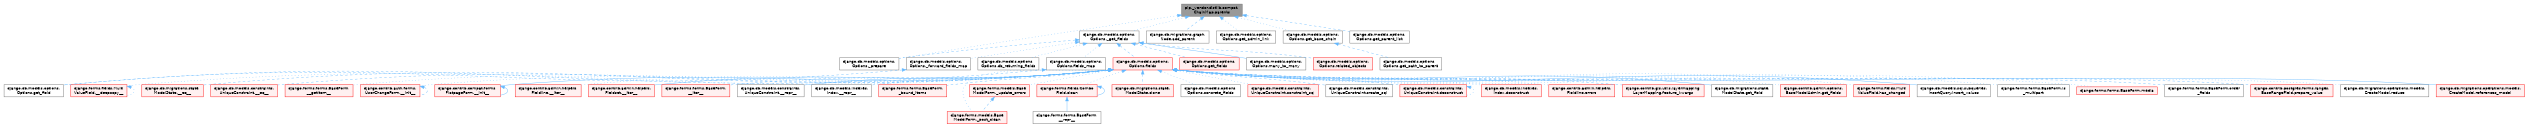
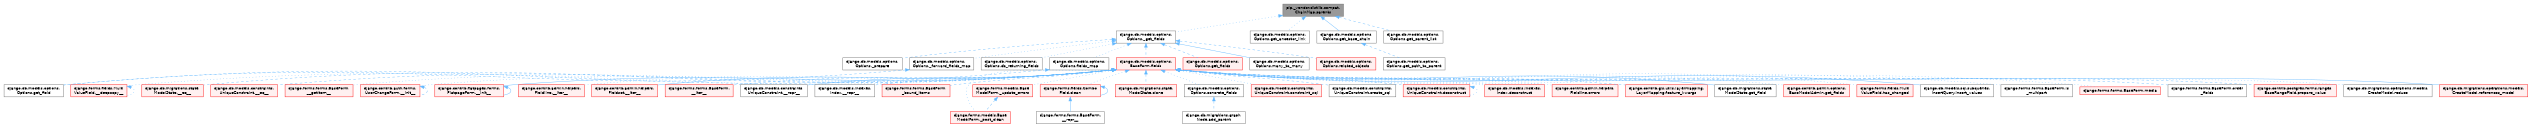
(1264, 24) -> (1332, 25)
(1193, 25) -> (1214, 106)
(1038, 36) -> none
(1246, 37) -> (1280, 37)
(1143, 64) -> (1146, 64)
(468, 91) -> (469, 91)
